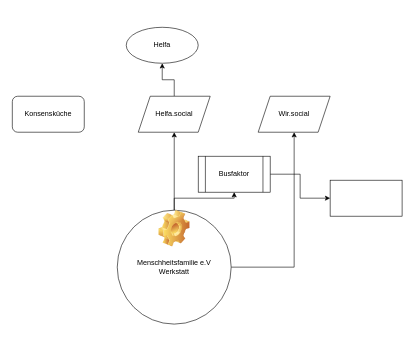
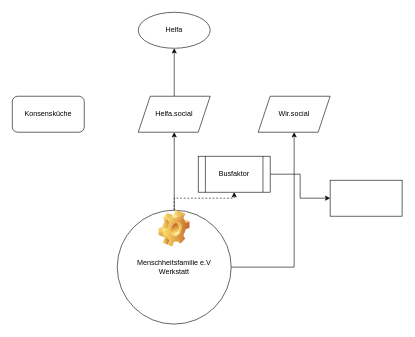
(162, 45) -> (174, 30)
(206, 198) -> (206, 198)
